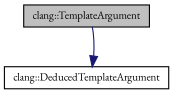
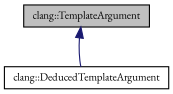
(94, 41) -> (79, 53)
